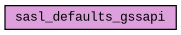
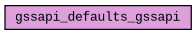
(91, 18) -> (98, 18)
